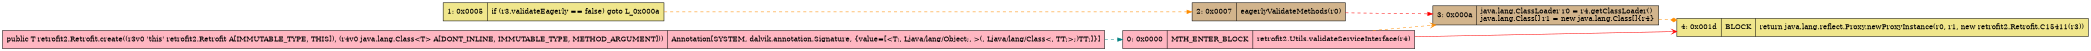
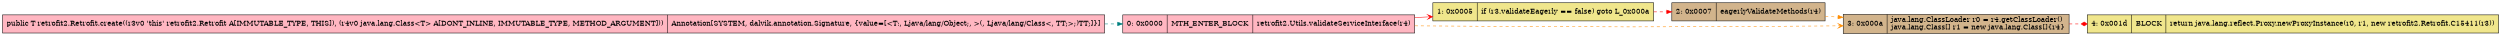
(925, 12) -> (1660, 12)
(1291, 12) -> (1771, 12)
(1387, 13) -> (1832, 17)
(1665, 20) -> (2075, 24)
(1543, 34) -> (1421, 17)
